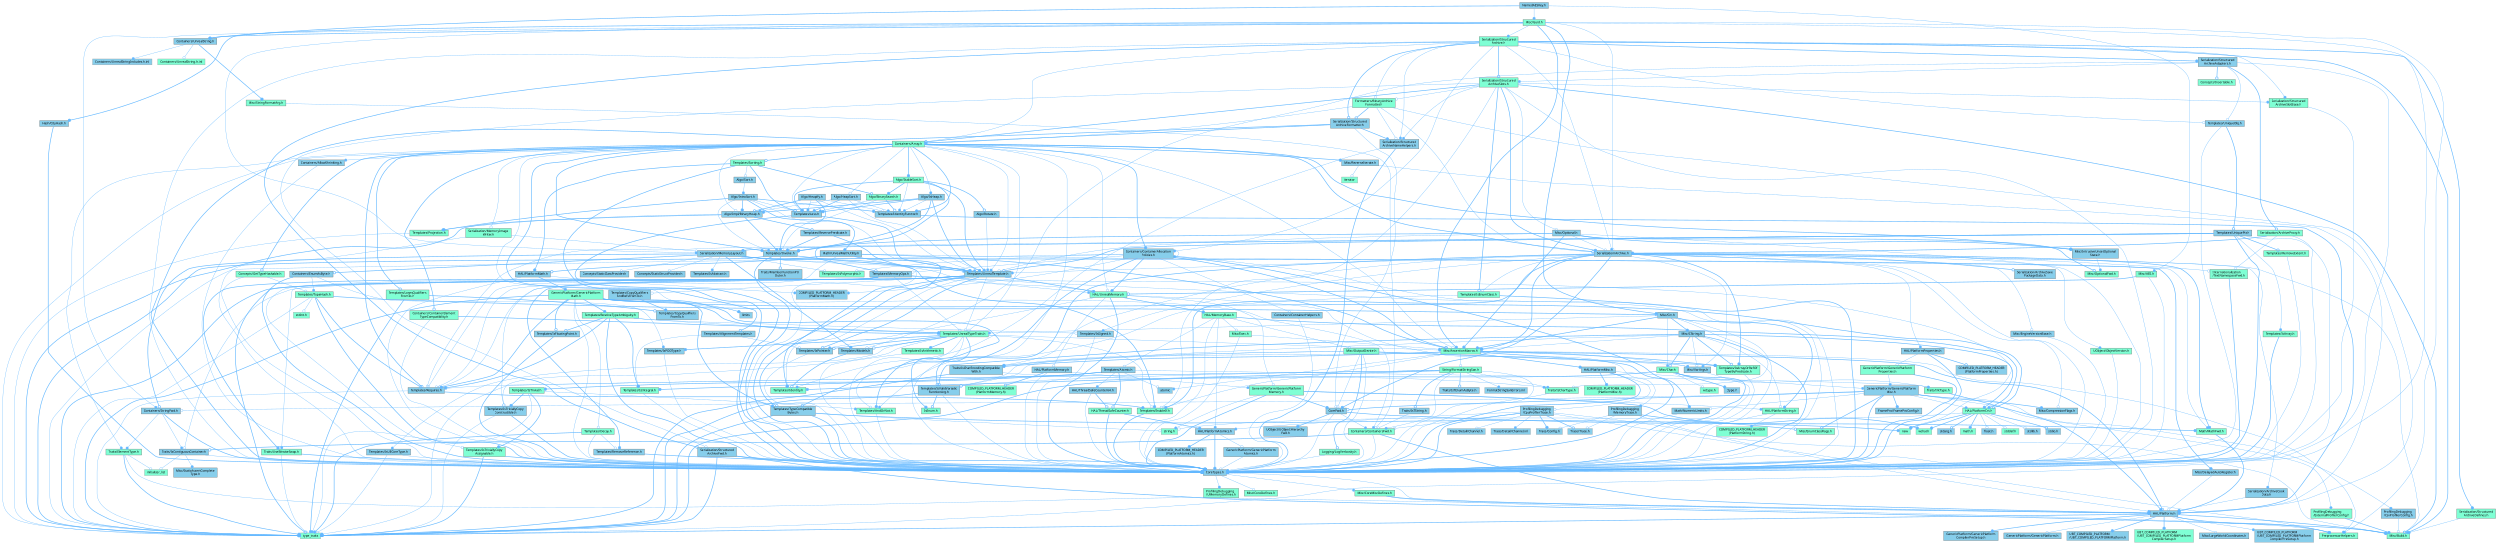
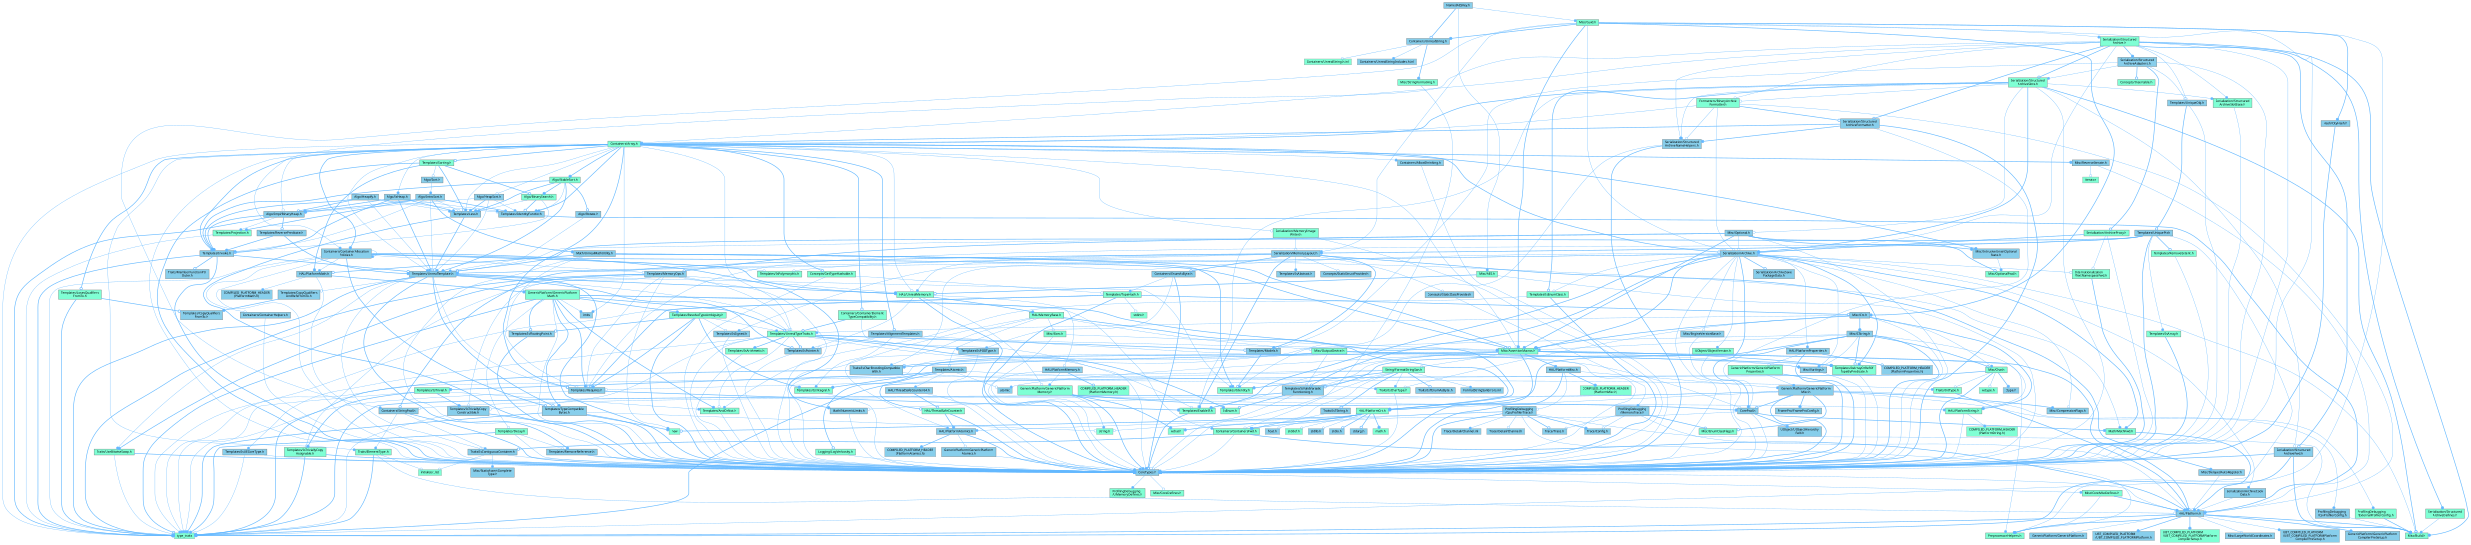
(969, 284) -> (327, 266)
(1362, 334) -> (1538, 336)
none -> (1589, 370)
